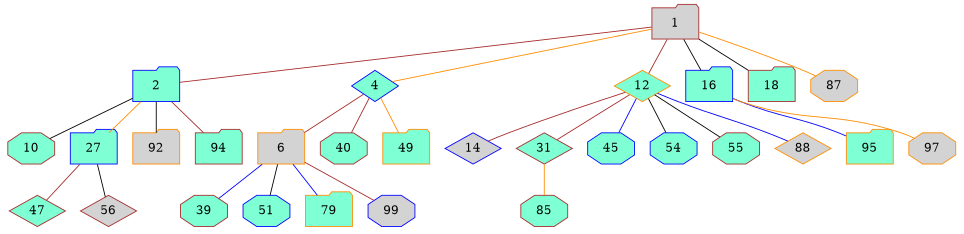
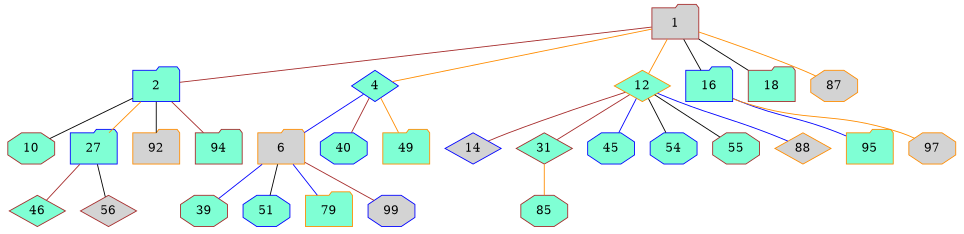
(658, 56) -> (658, 56)
(334, 113) -> (334, 113)
(344, 148) -> (344, 148)
(37, 211) -> (37, 211)
